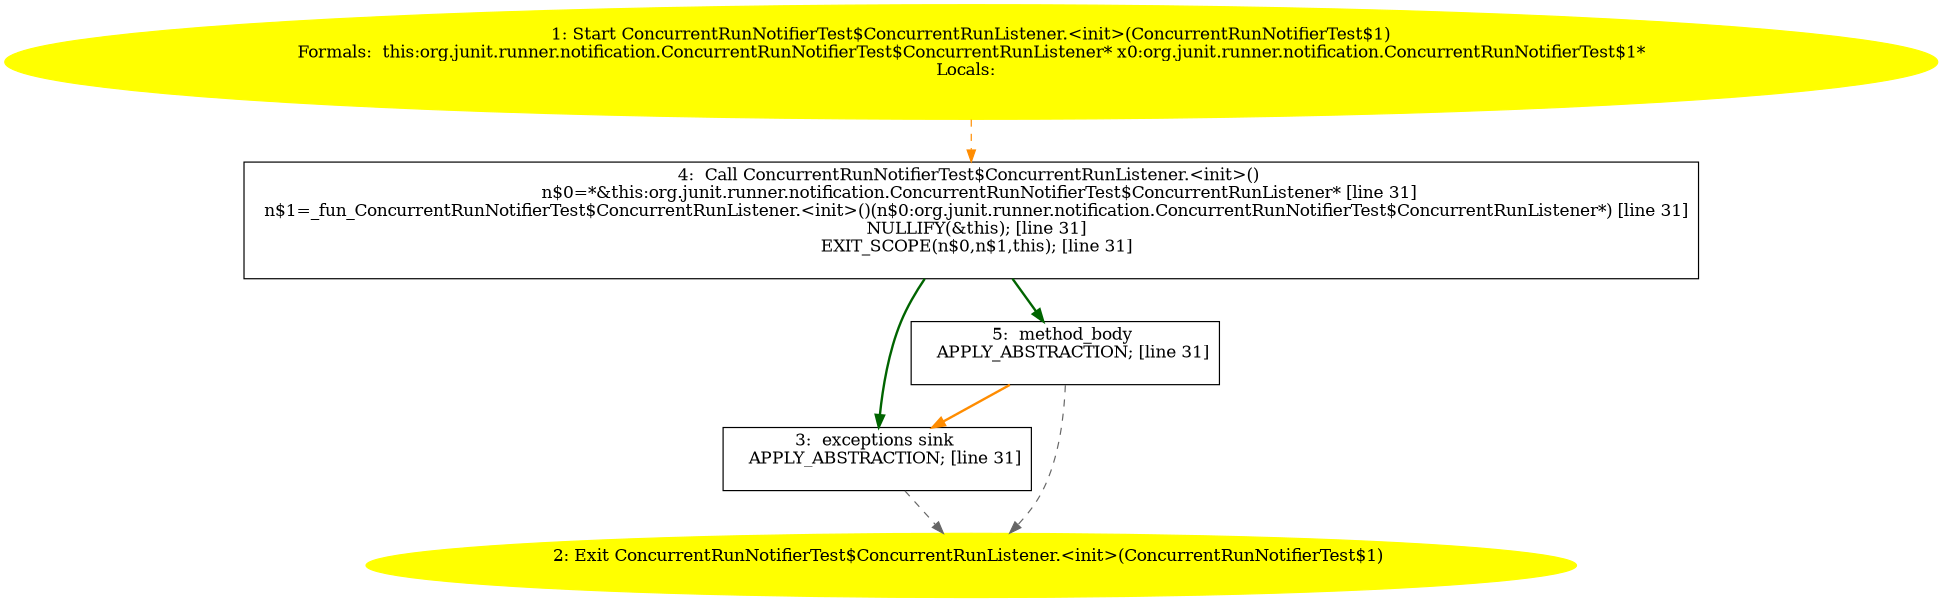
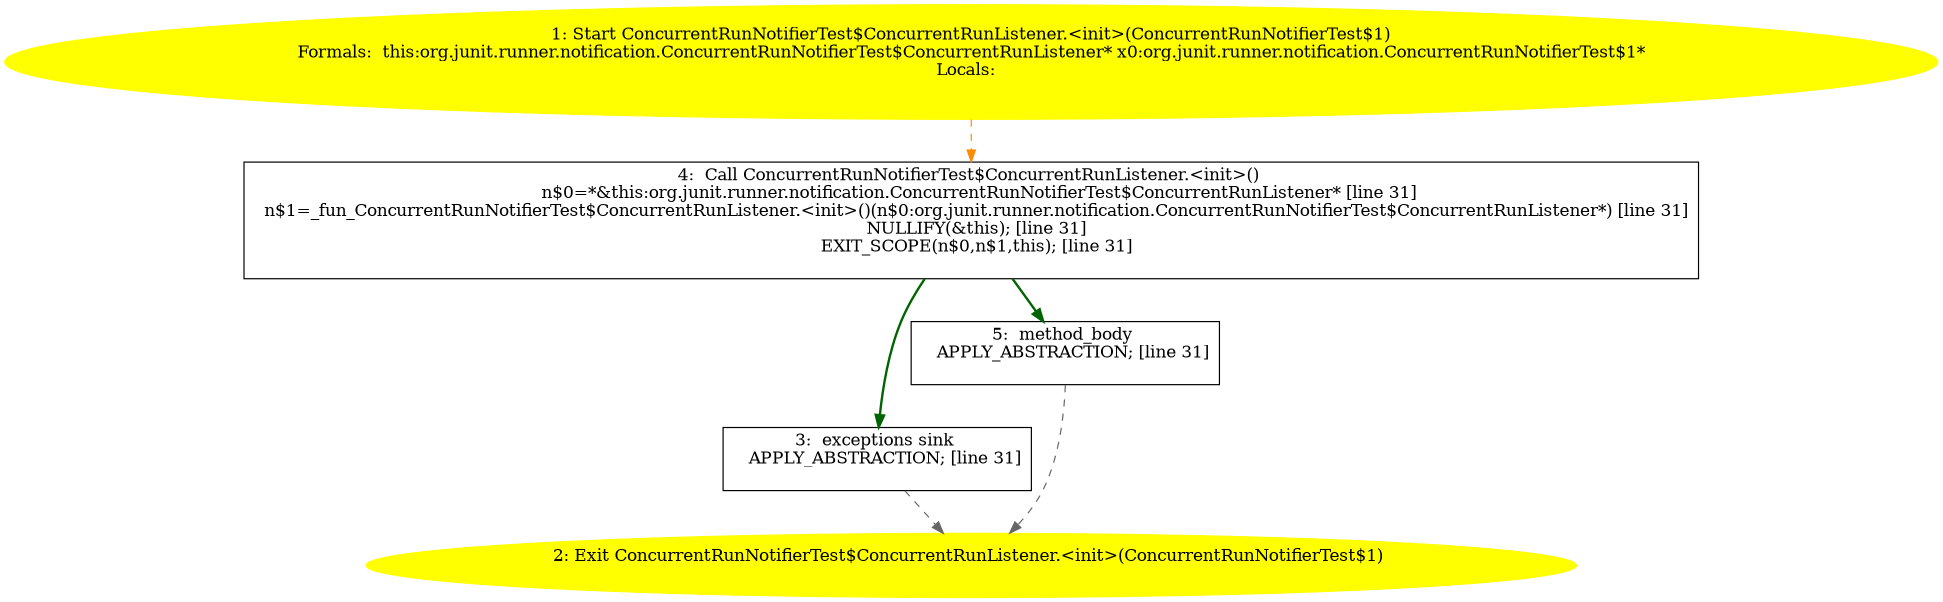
(976, 403) -> none
